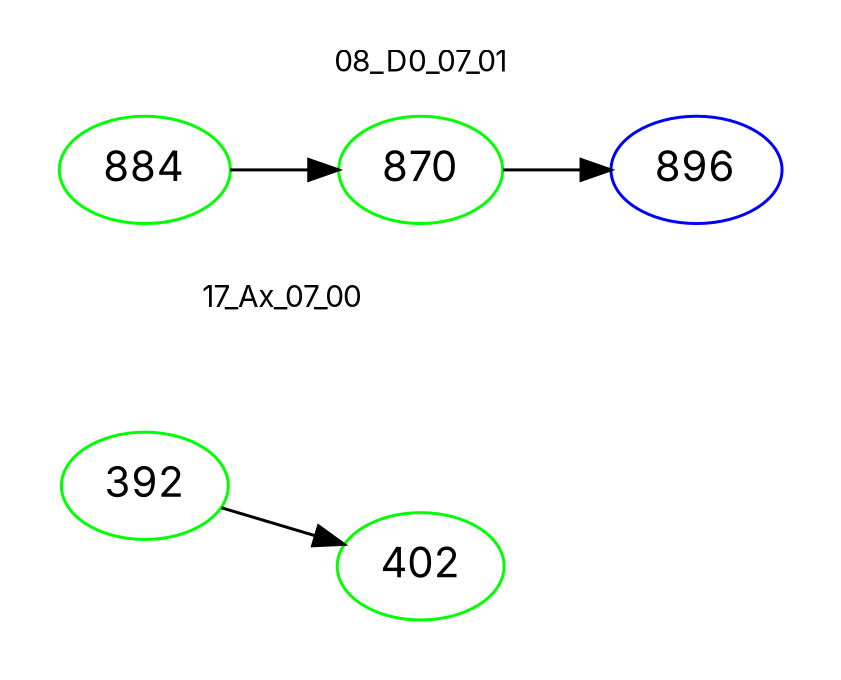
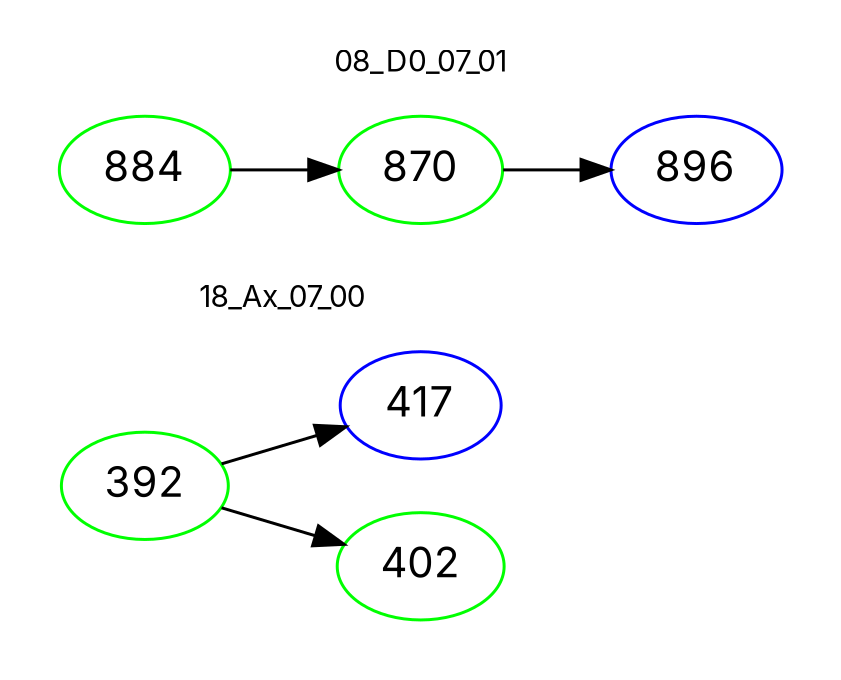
(283, 300) -> (283, 300)
none -> (421, 405)
